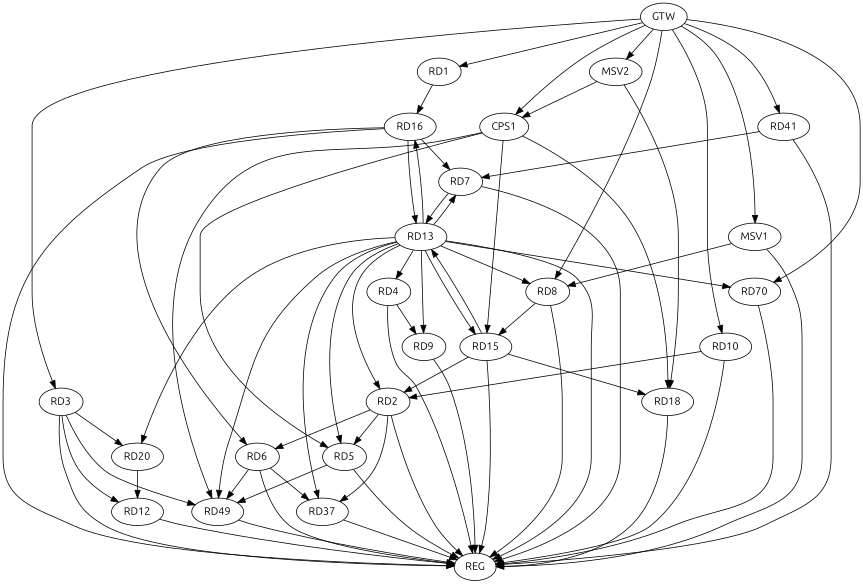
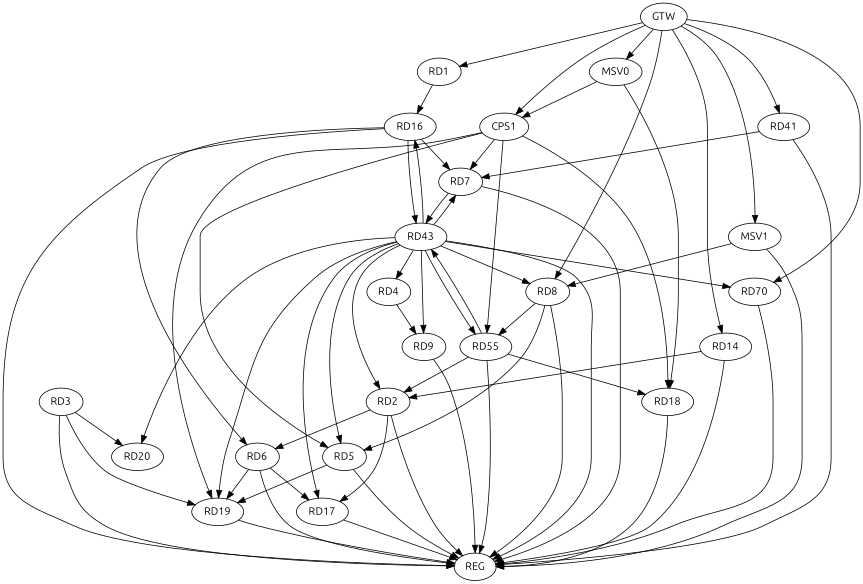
(201, 65) -> none
(616, 72) -> (616, 72)
none -> (485, 151)
(421, 237) -> (421, 237)
(486, 347) -> (486, 347)
(726, 347) -> (726, 347)
(433, 422) -> none
(369, 426) -> (476, 396)
(138, 512) -> none
(218, 512) -> (218, 512)
(322, 512) -> (322, 512)
